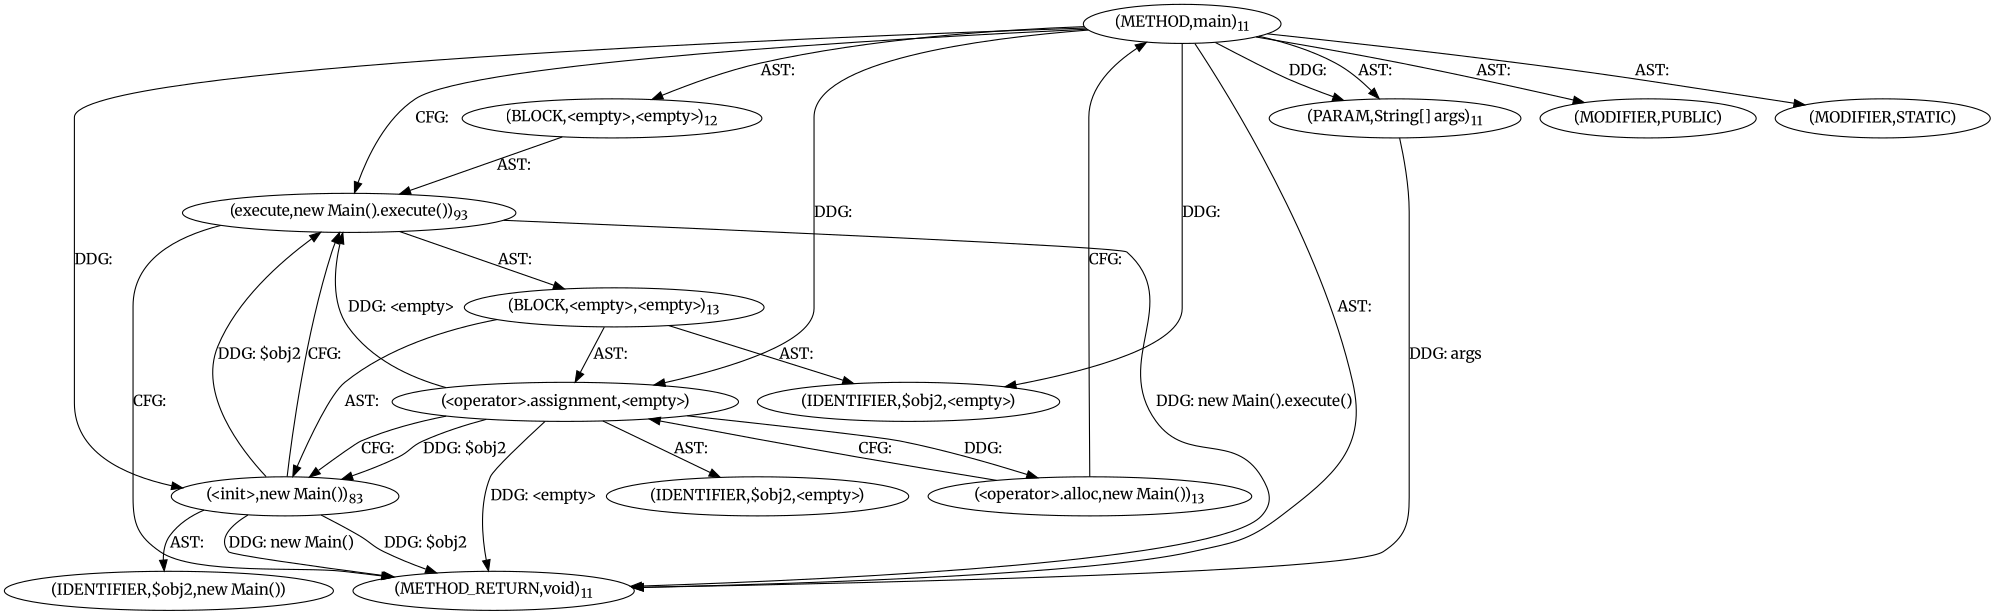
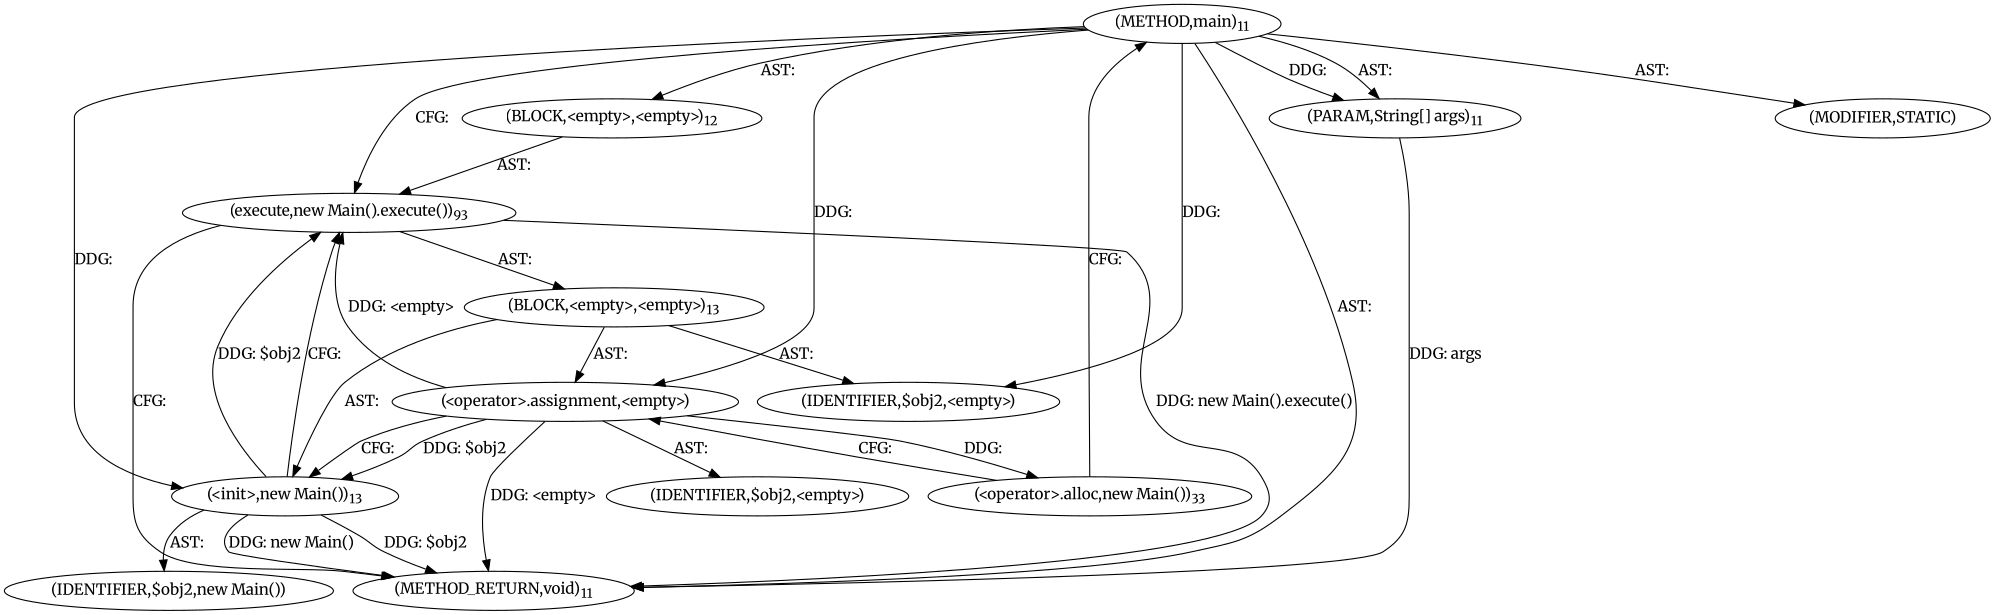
(1648, 118) -> none
(356, 495) -> (356, 495)
(1199, 495) -> (1199, 495)
